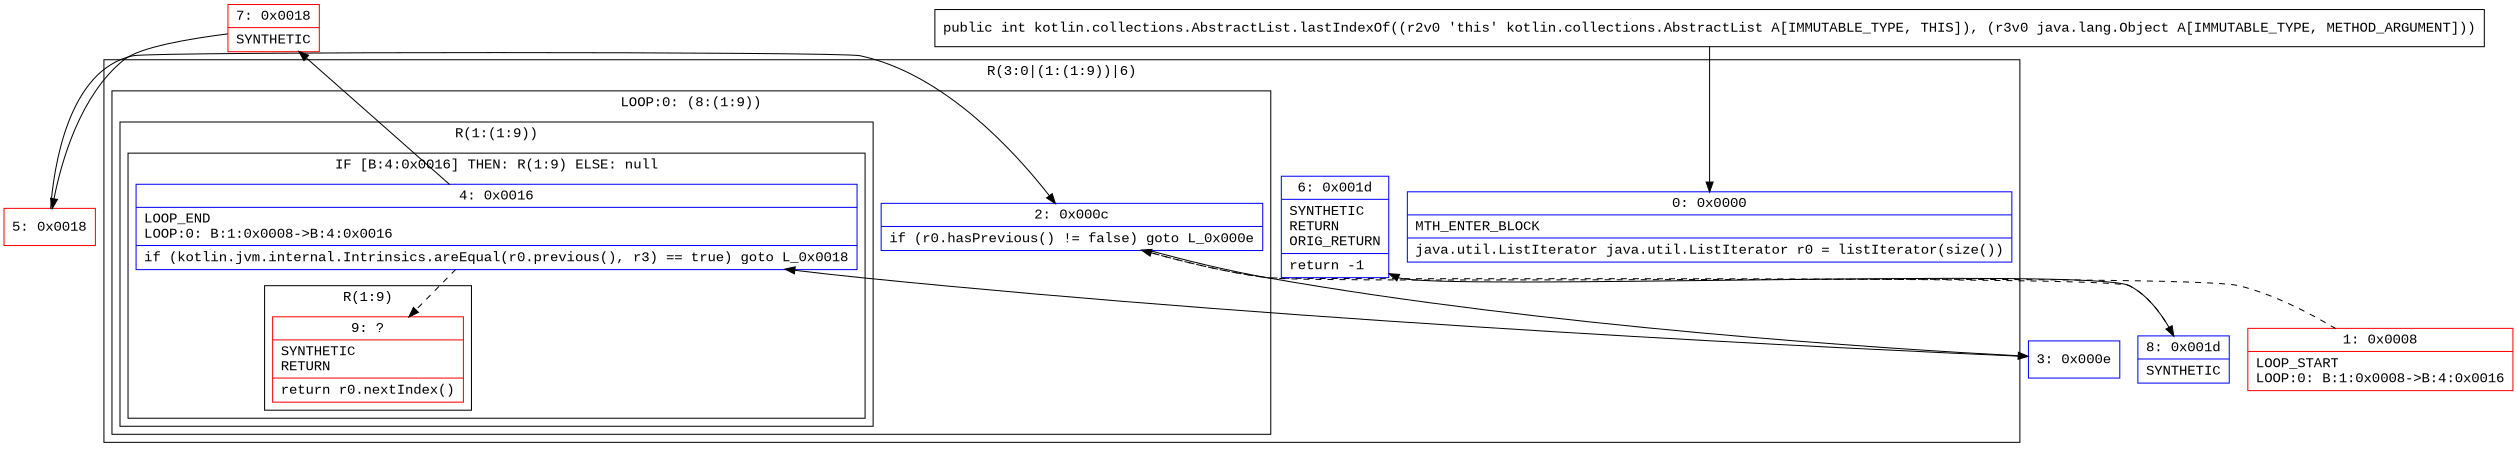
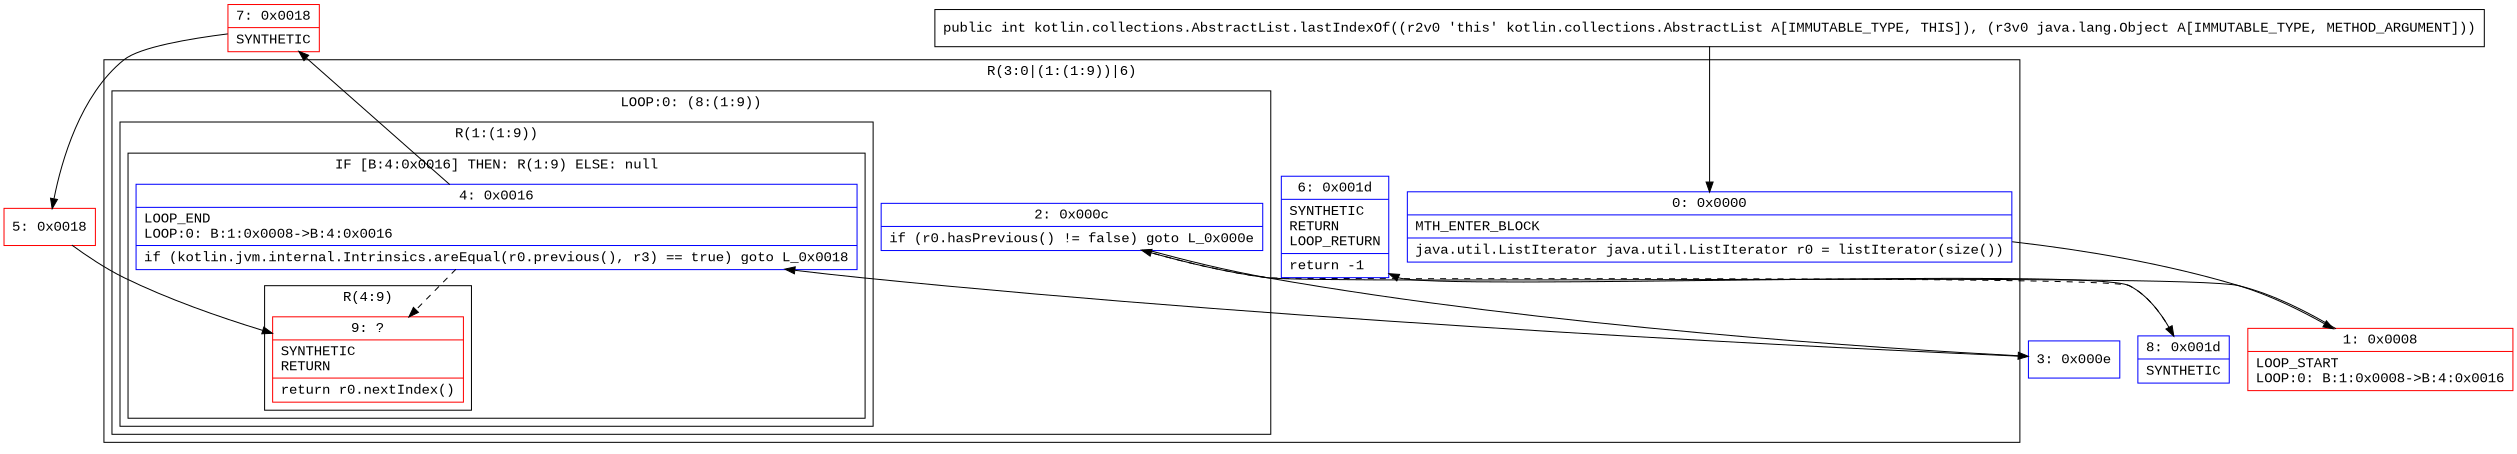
(524, 53) -> (164, 295)
(1335, 241) -> (1335, 241)
none -> (2172, 268)
(1747, 279) -> (1747, 279)
(368, 297) -> (368, 297)
